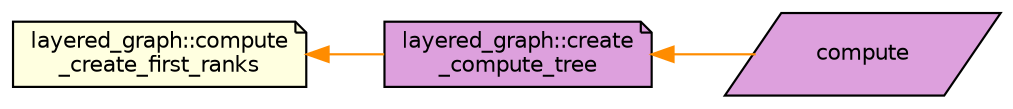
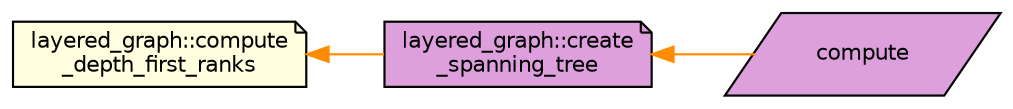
(160, 54) -> (160, 54)
(518, 54) -> (518, 54)
